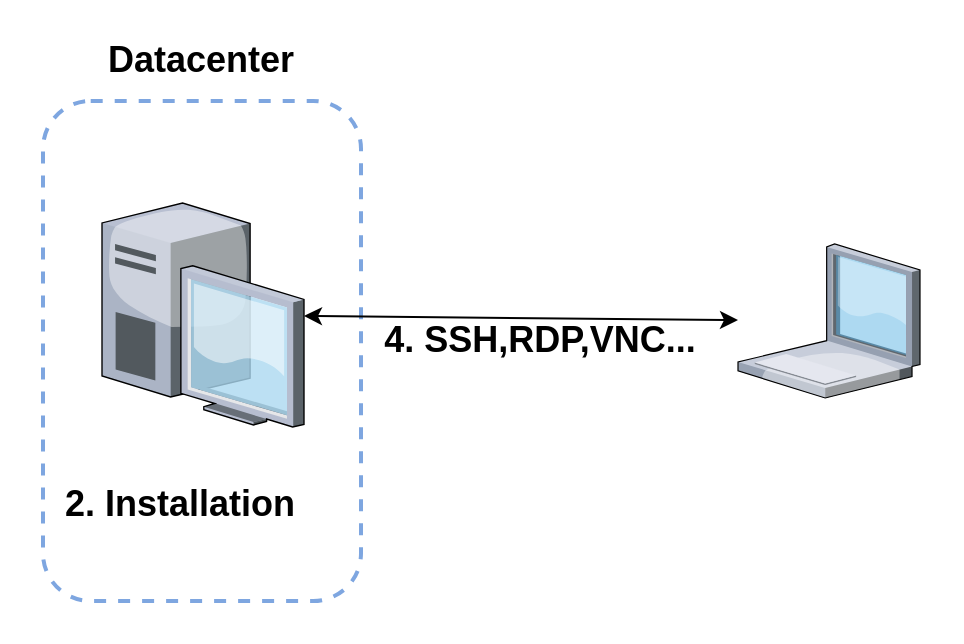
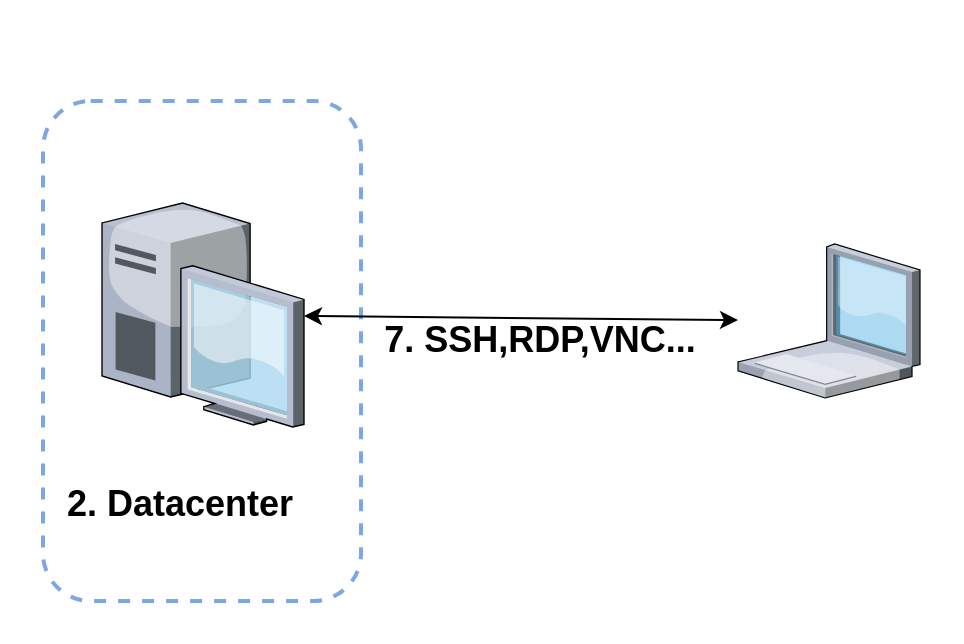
(202, 61) -> none
(541, 341) -> (541, 341)
(181, 505) -> (181, 505)
